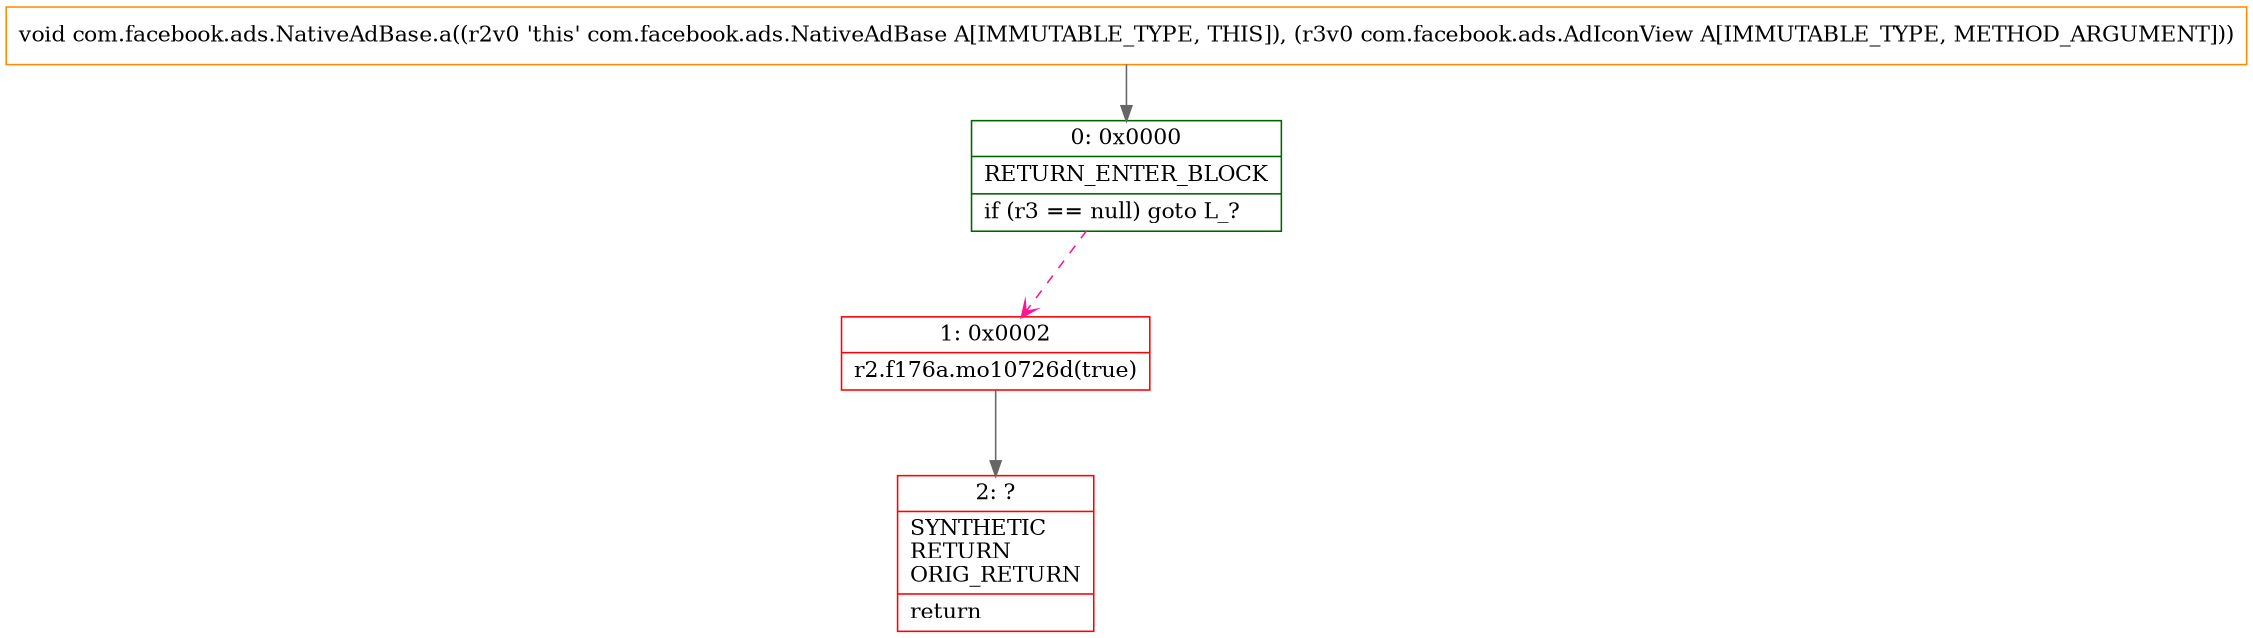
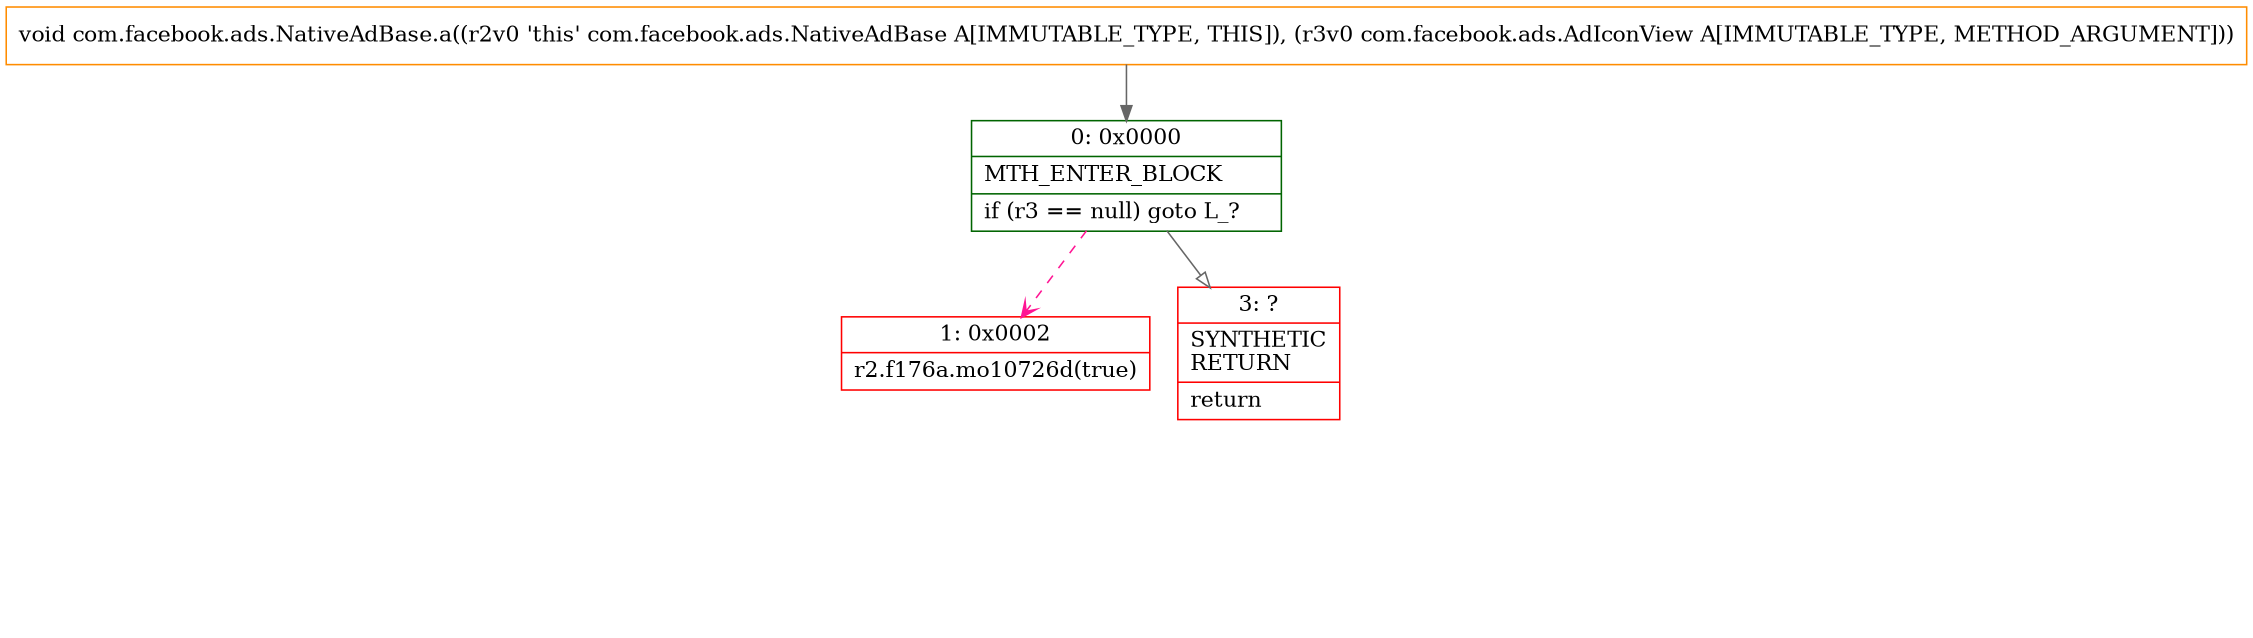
(1126, 174) -> (1104, 174)
none -> (1259, 353)
(996, 553) -> none
